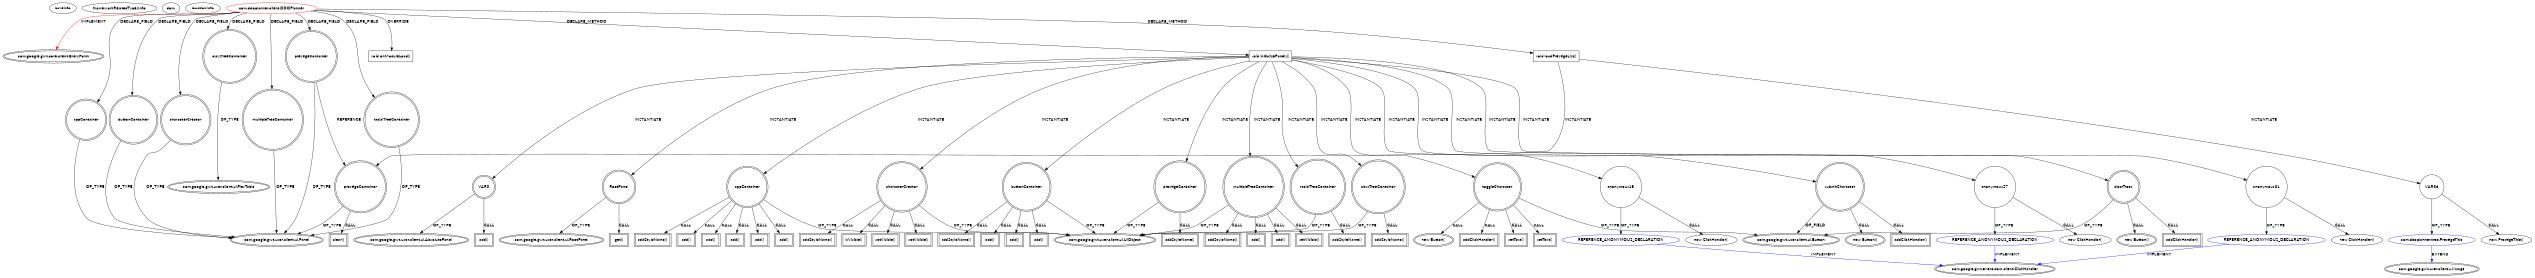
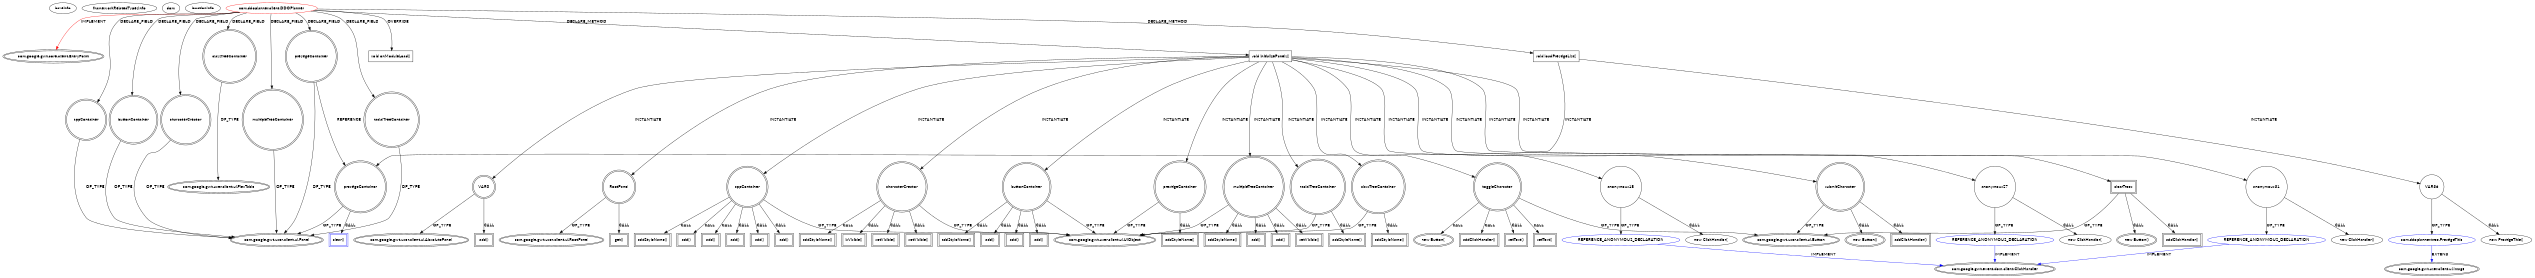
(2124, 187) -> (2124, 187)
(1815, 225) -> (1815, 225)
(338, 240) -> (338, 240)
